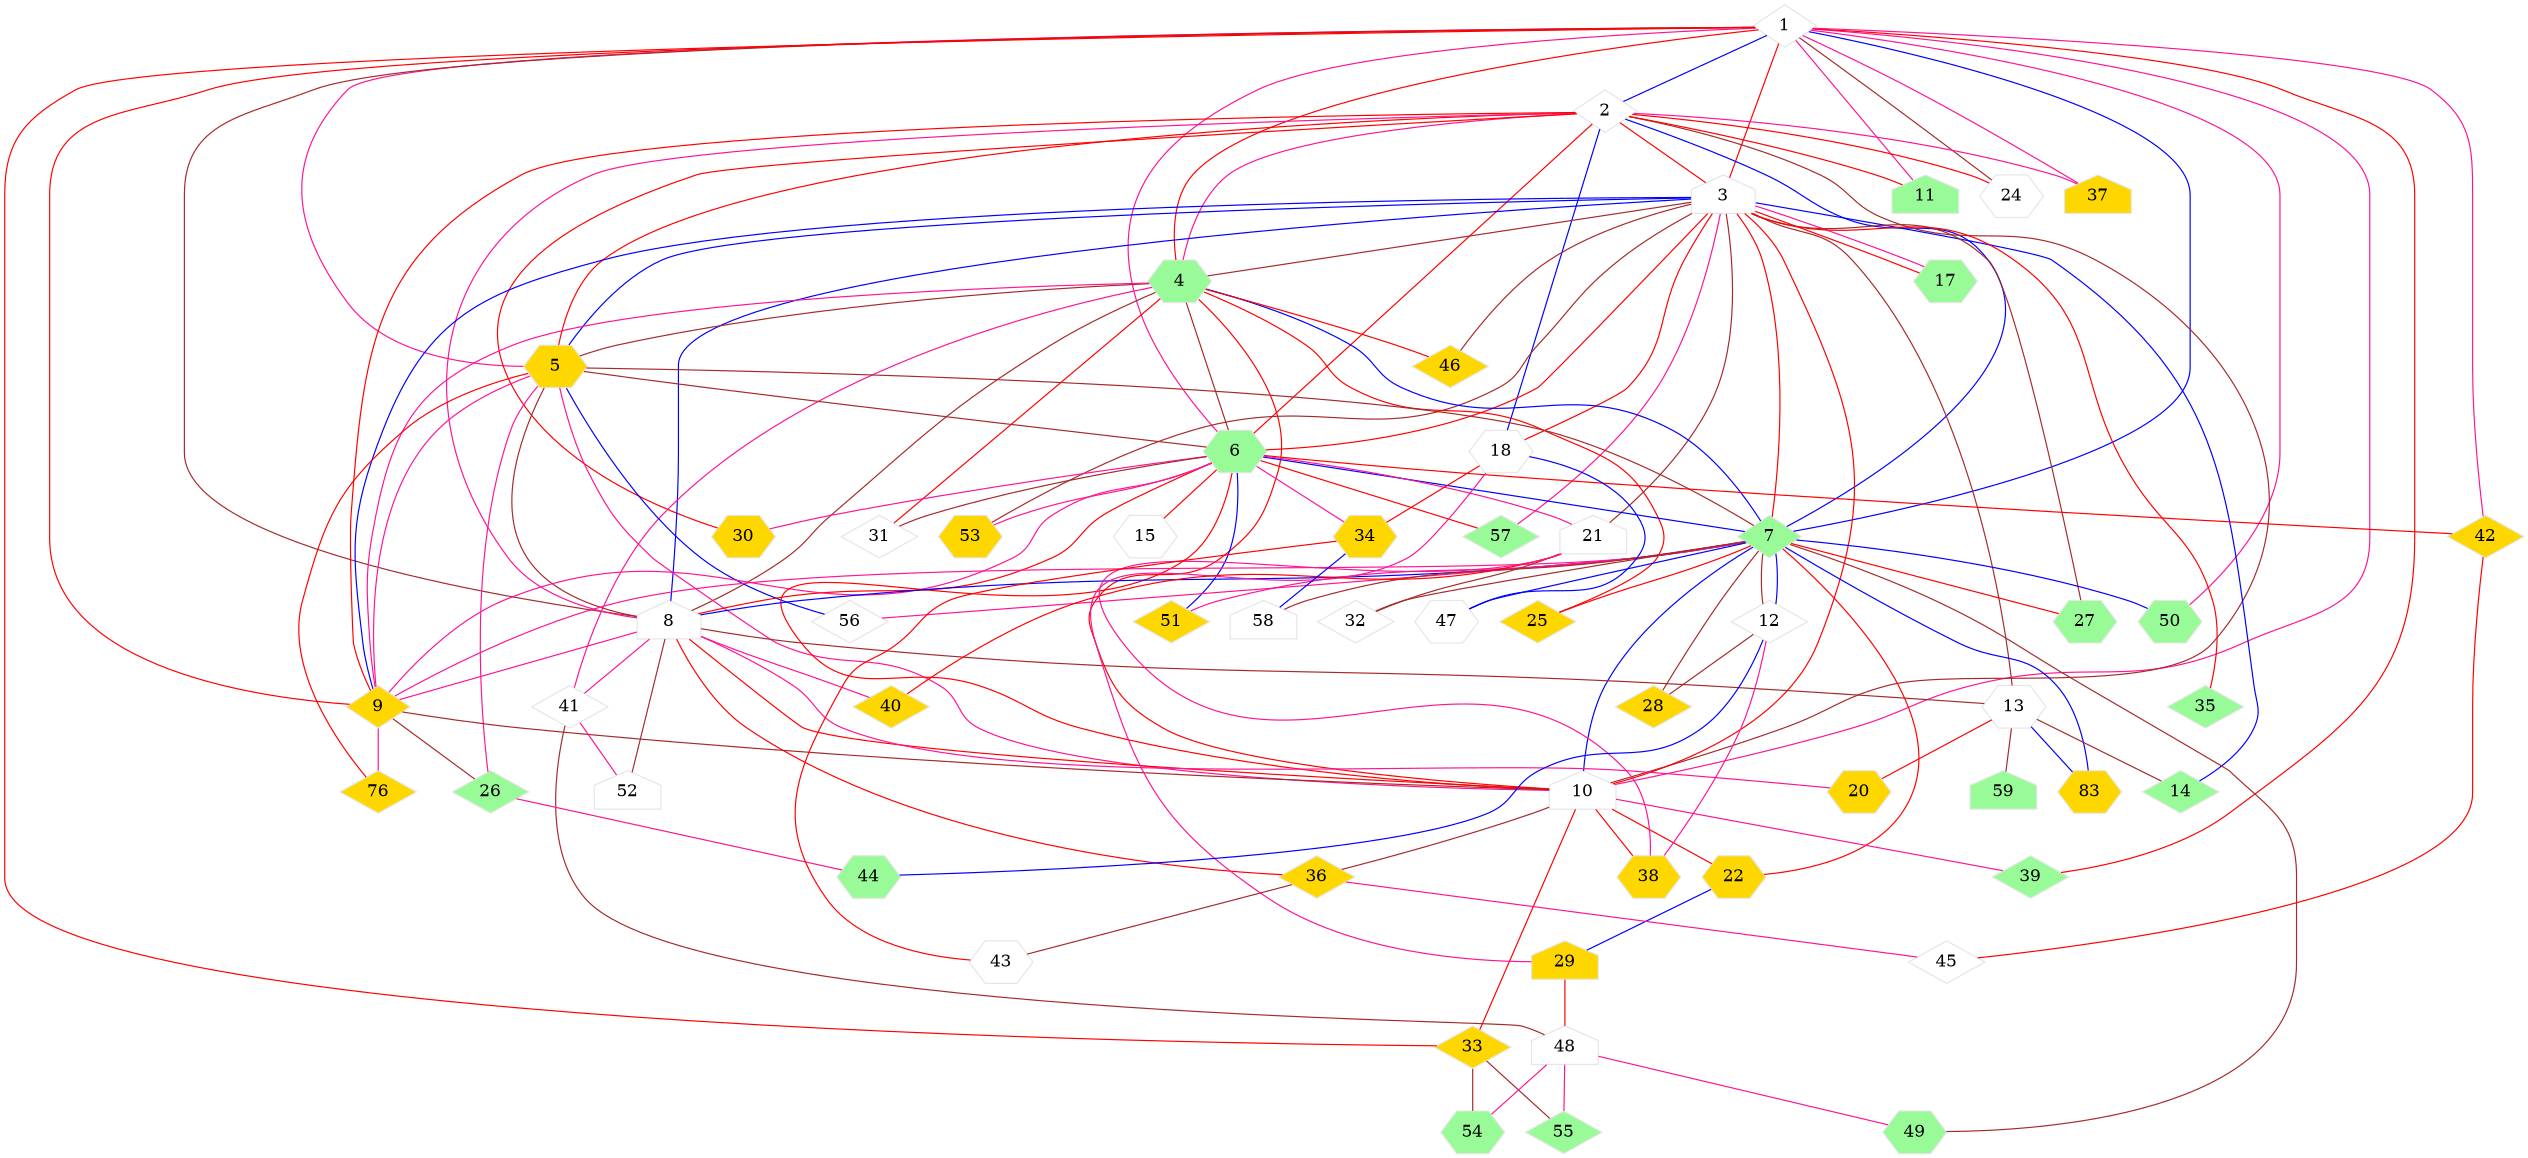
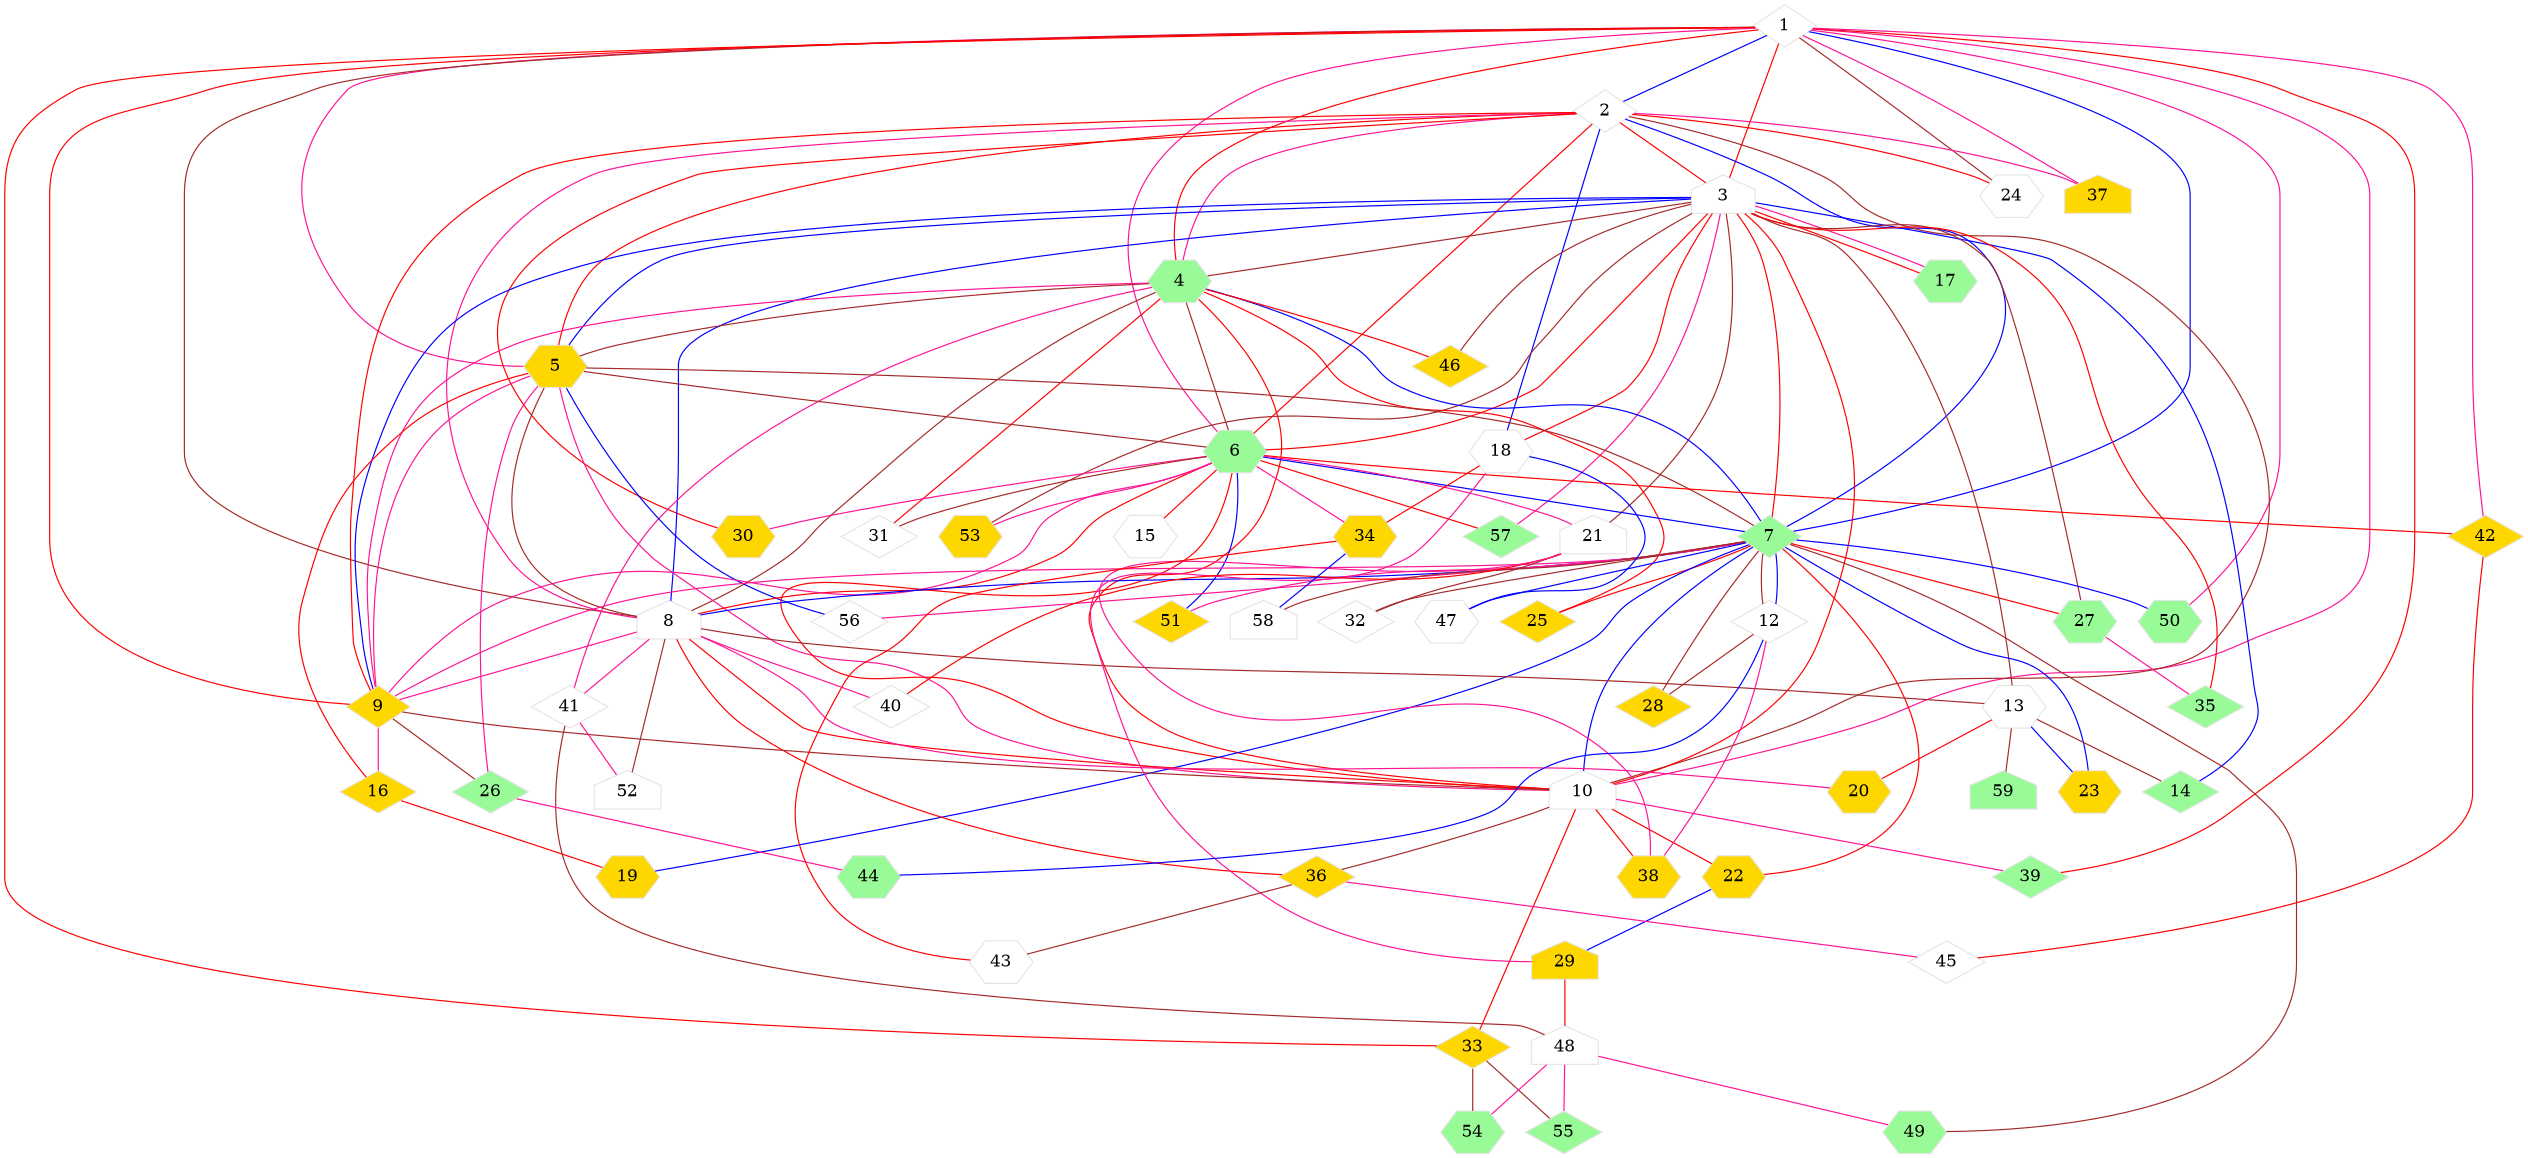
(1925, 196) -> none
none -> (2143, 663)
(891, 707) -> (891, 707)
(378, 792) -> (378, 792)
(2090, 792) -> (2090, 792)
none -> (628, 877)
